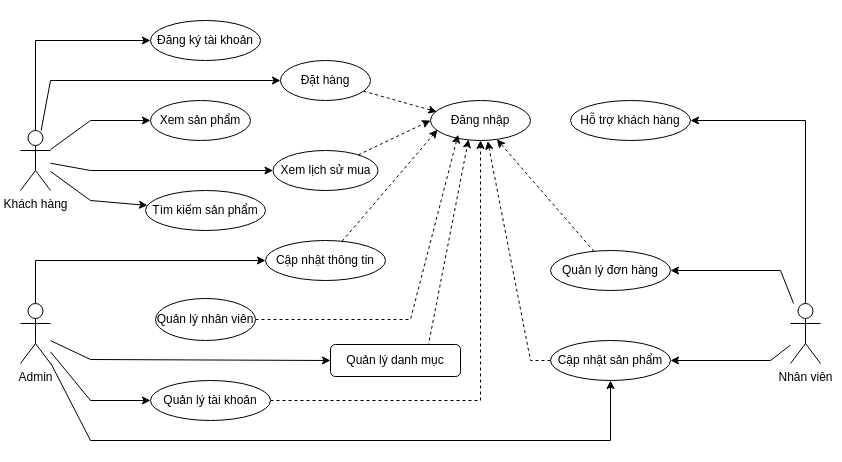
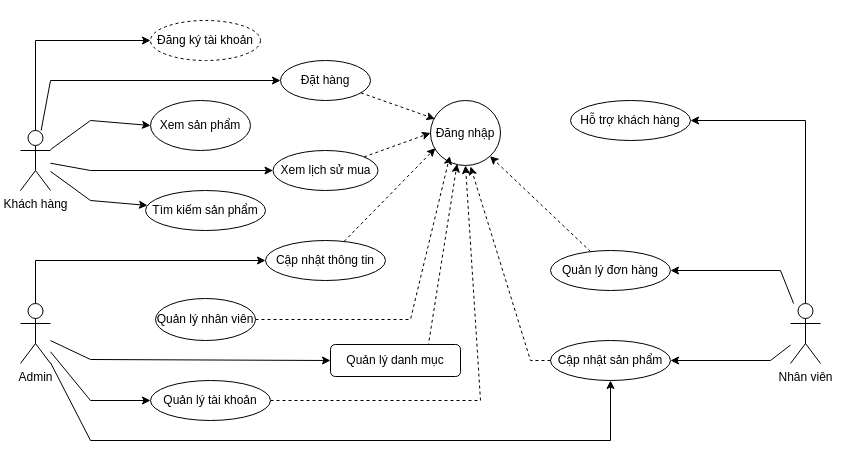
(206, 41) -> (206, 41)
(201, 121) -> (201, 126)
(481, 121) -> (466, 133)
